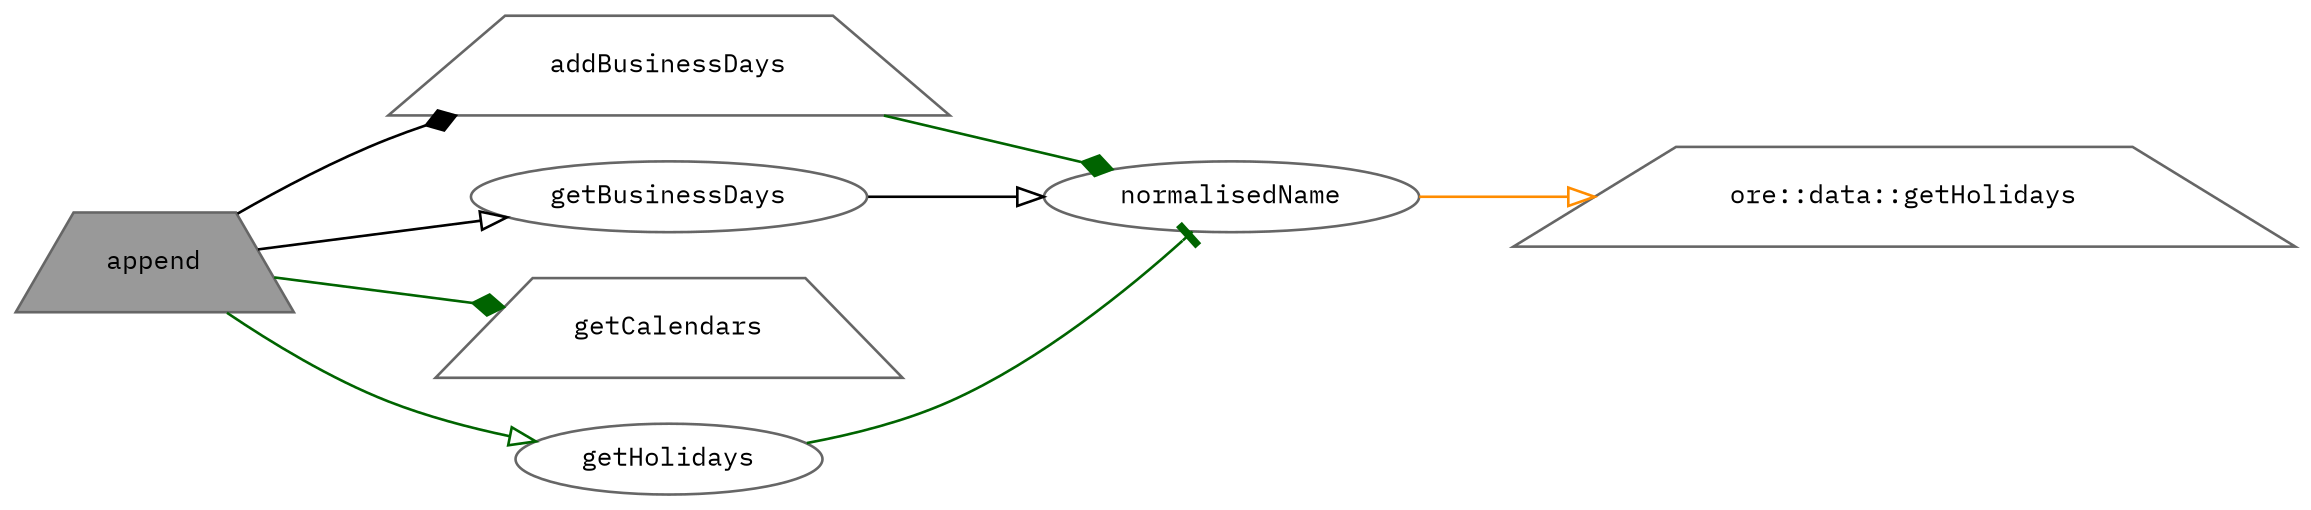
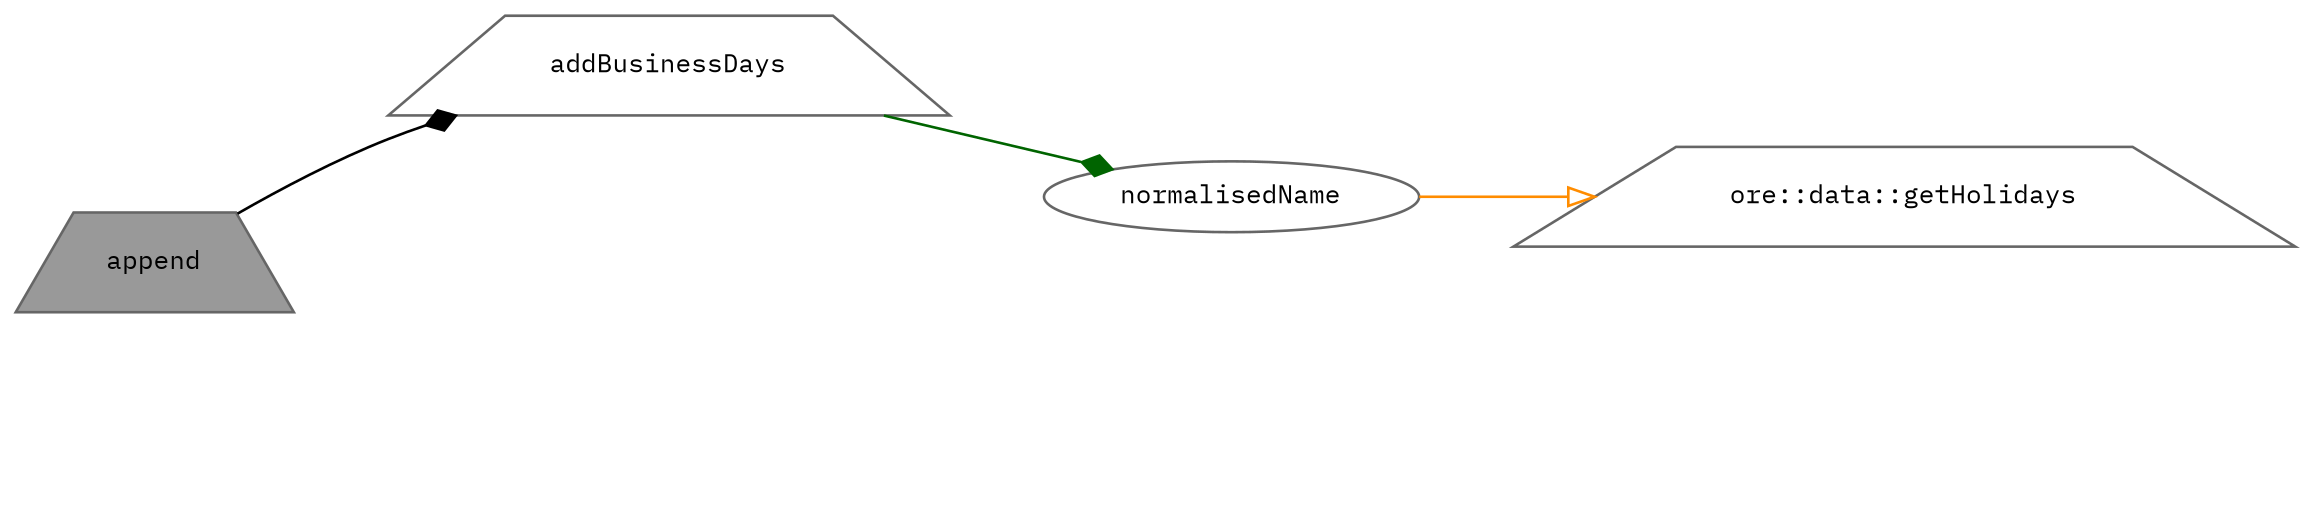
(669, 197) -> none
(669, 328) -> none
(669, 459) -> none
